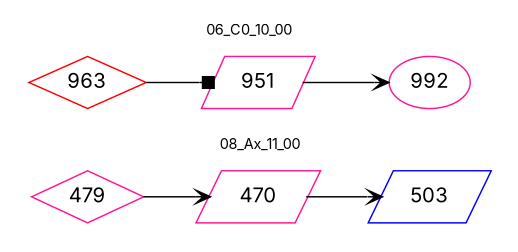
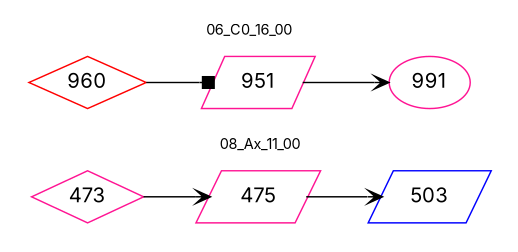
(250, 31) -> (250, 31)
(88, 82) -> (88, 82)
(430, 82) -> (430, 82)
(88, 197) -> (88, 197)
(258, 197) -> (258, 197)
